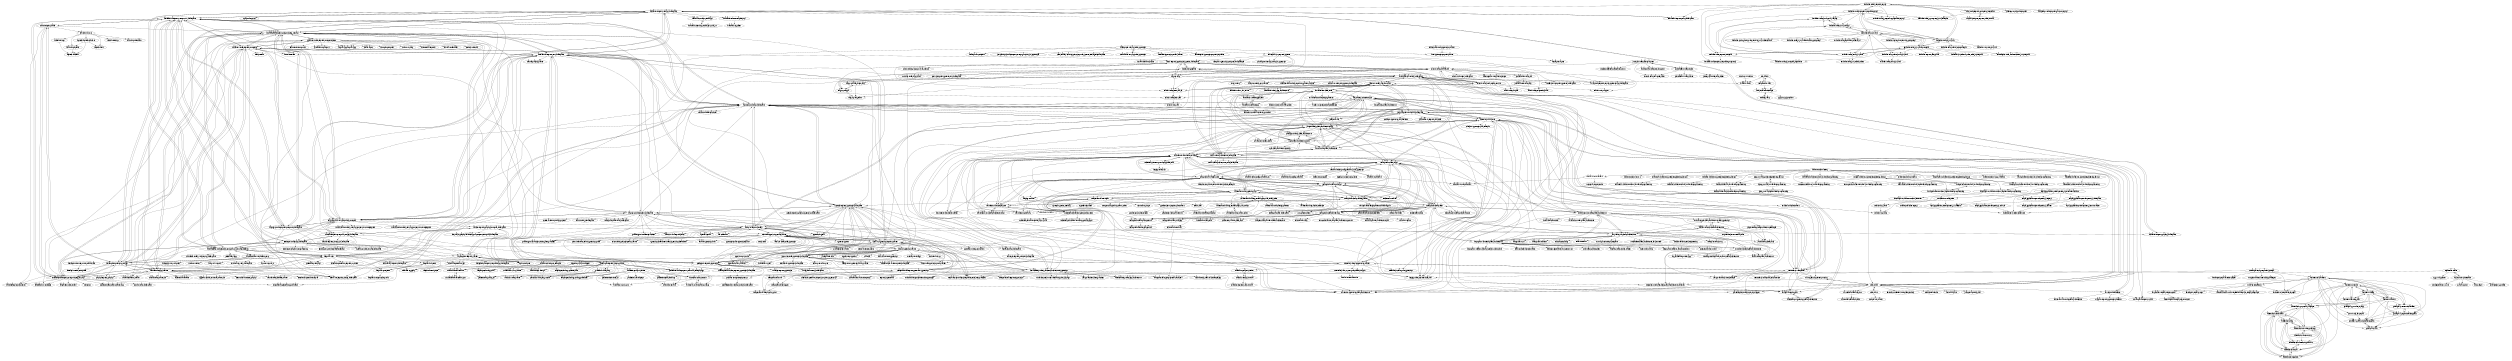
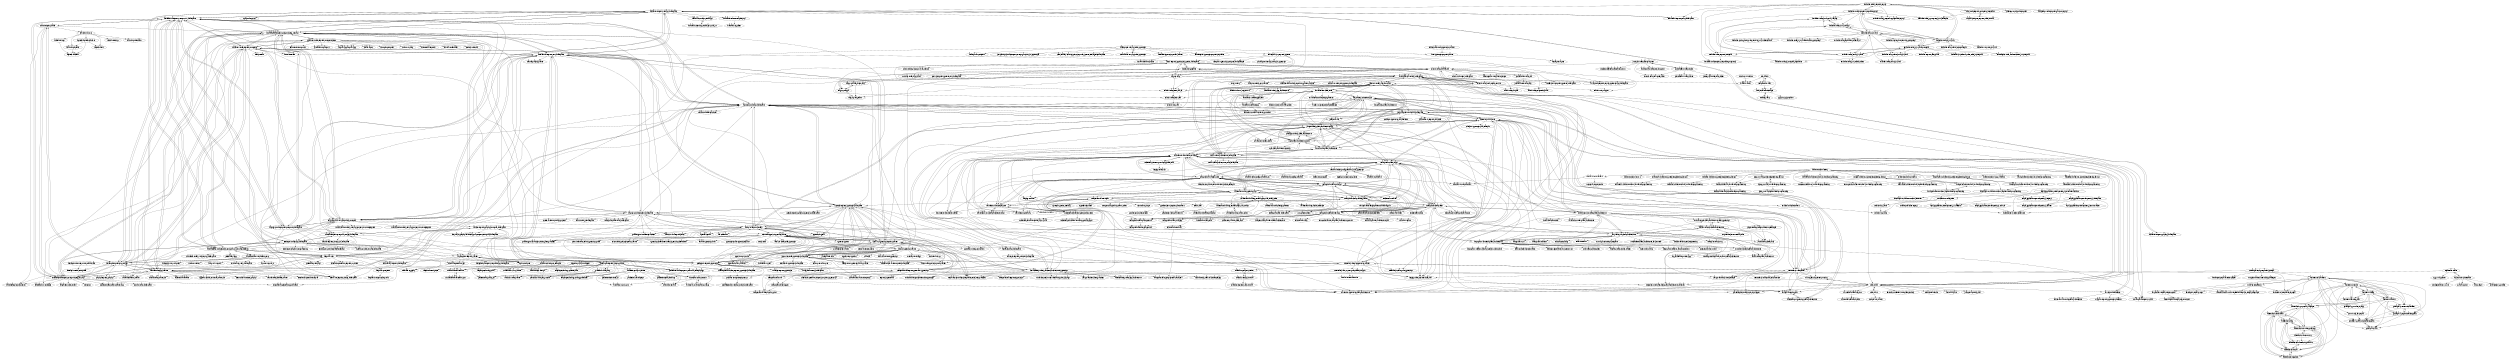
(1240, 91) -> (1240, 91)
(1327, 232) -> (1371, 230)
(430, 264) -> none
